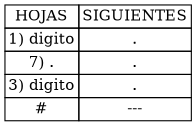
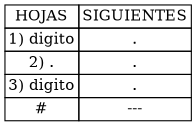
(42, 62) -> (42, 62)
